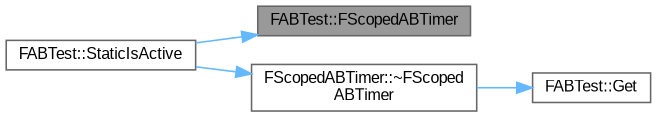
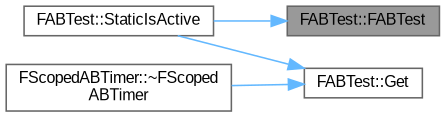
(364, 21) -> (363, 21)
(216, 69) -> (233, 50)
